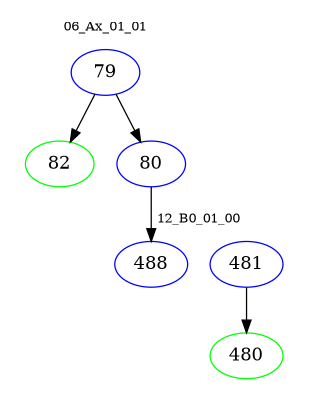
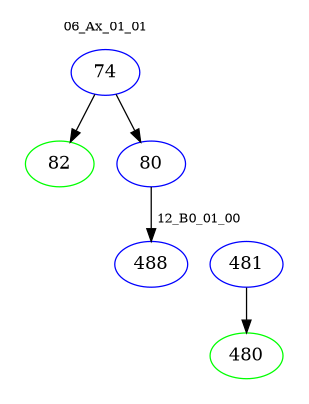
(105, 72) -> (105, 72)
